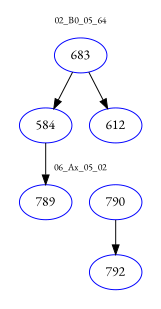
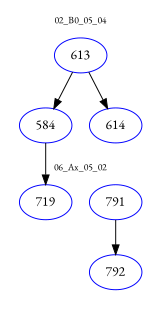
(81, 21) -> (81, 21)
(81, 55) -> (81, 55)
(116, 125) -> (116, 125)
(46, 202) -> (46, 202)
(116, 202) -> (116, 202)
